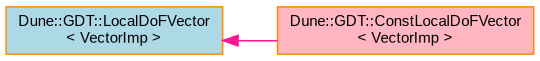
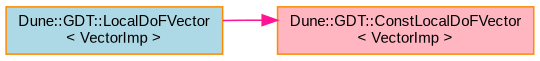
(258, 41) -> (242, 20)
